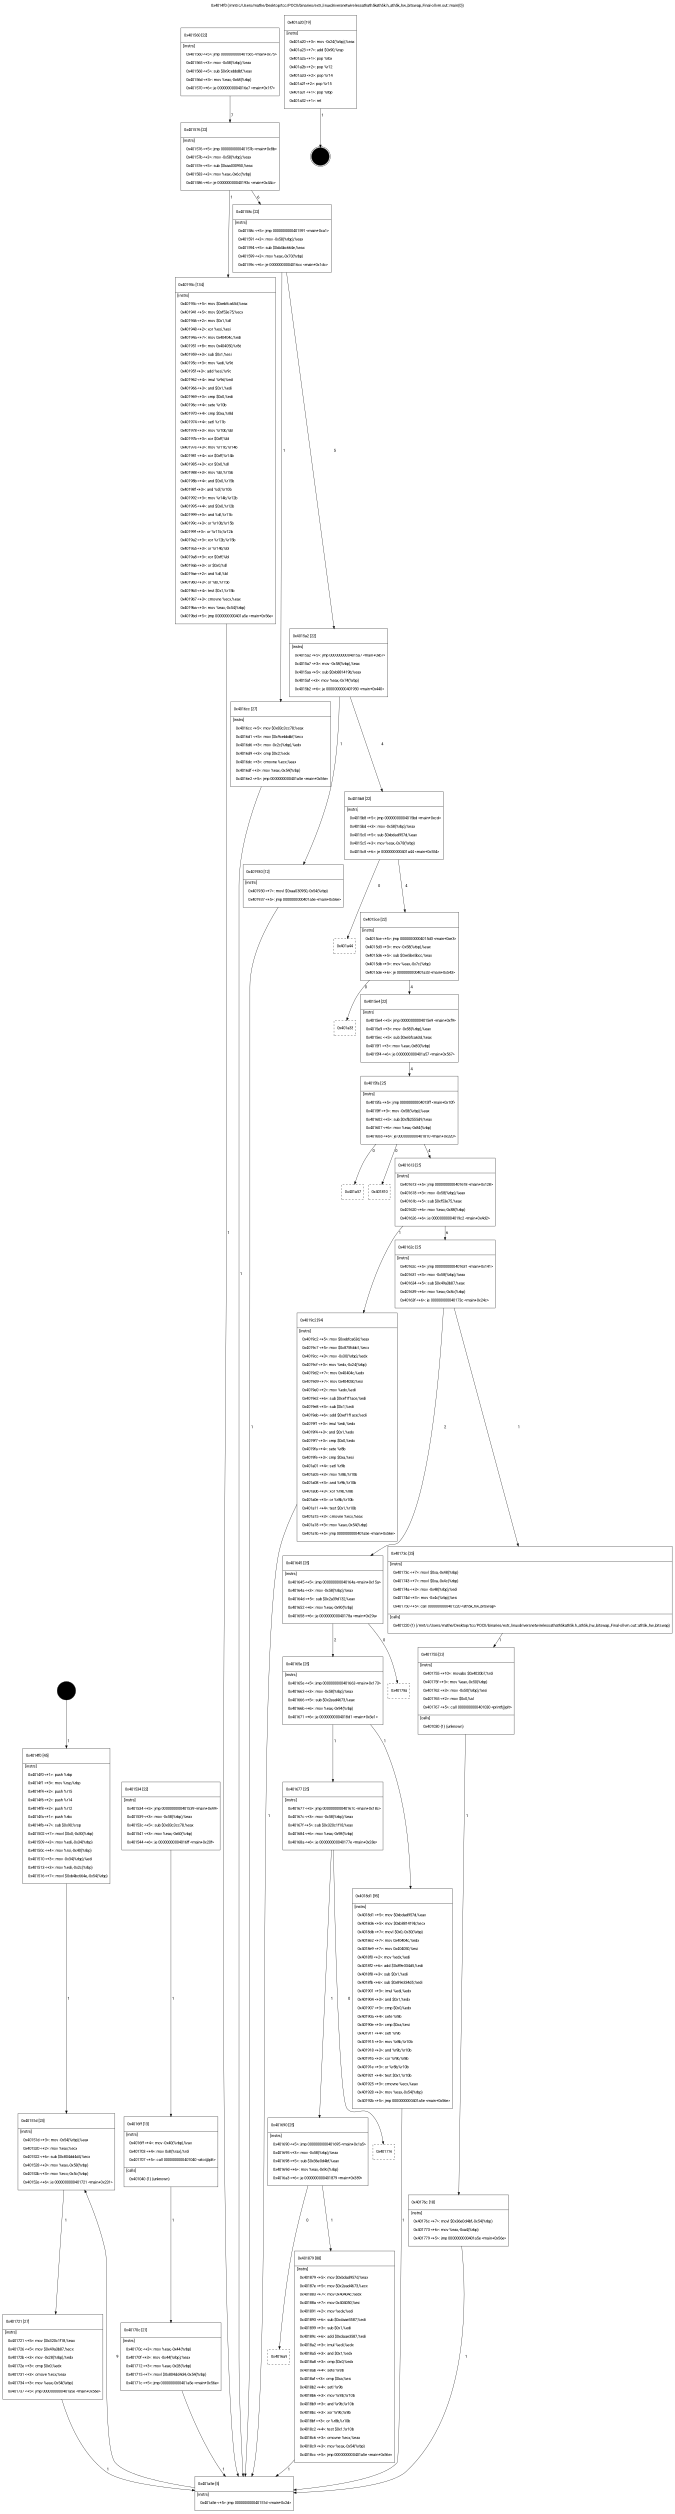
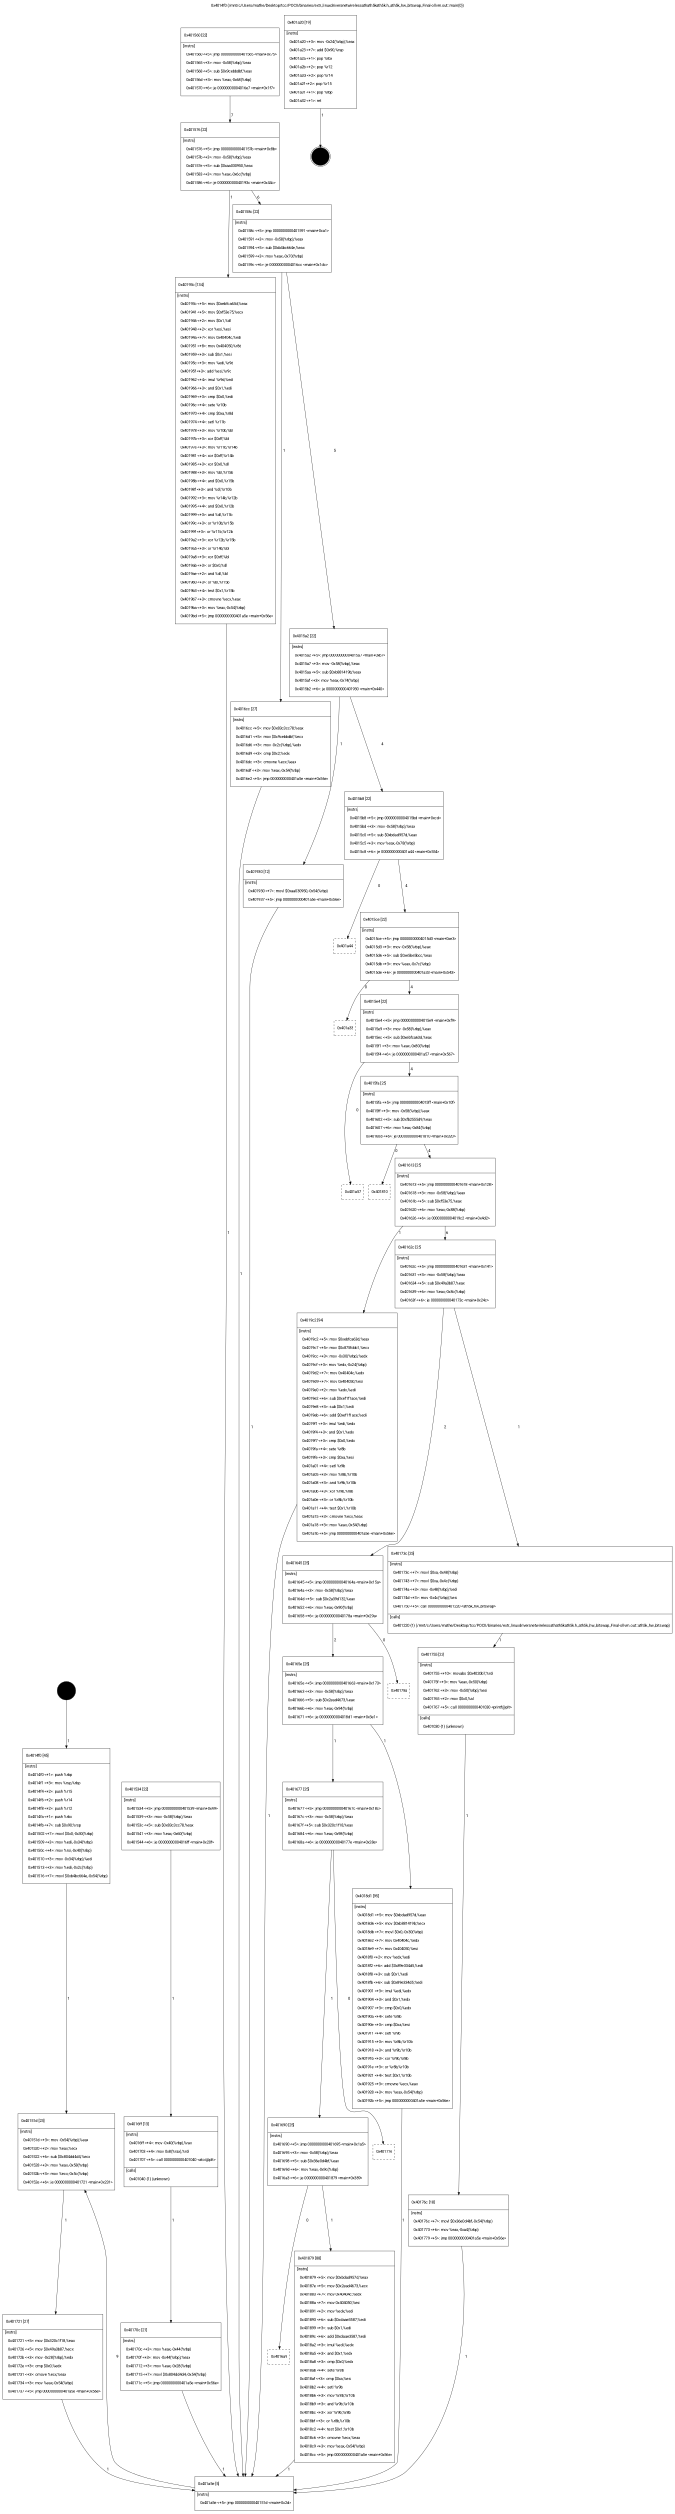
(364, 1162) -> (345, 1120)
